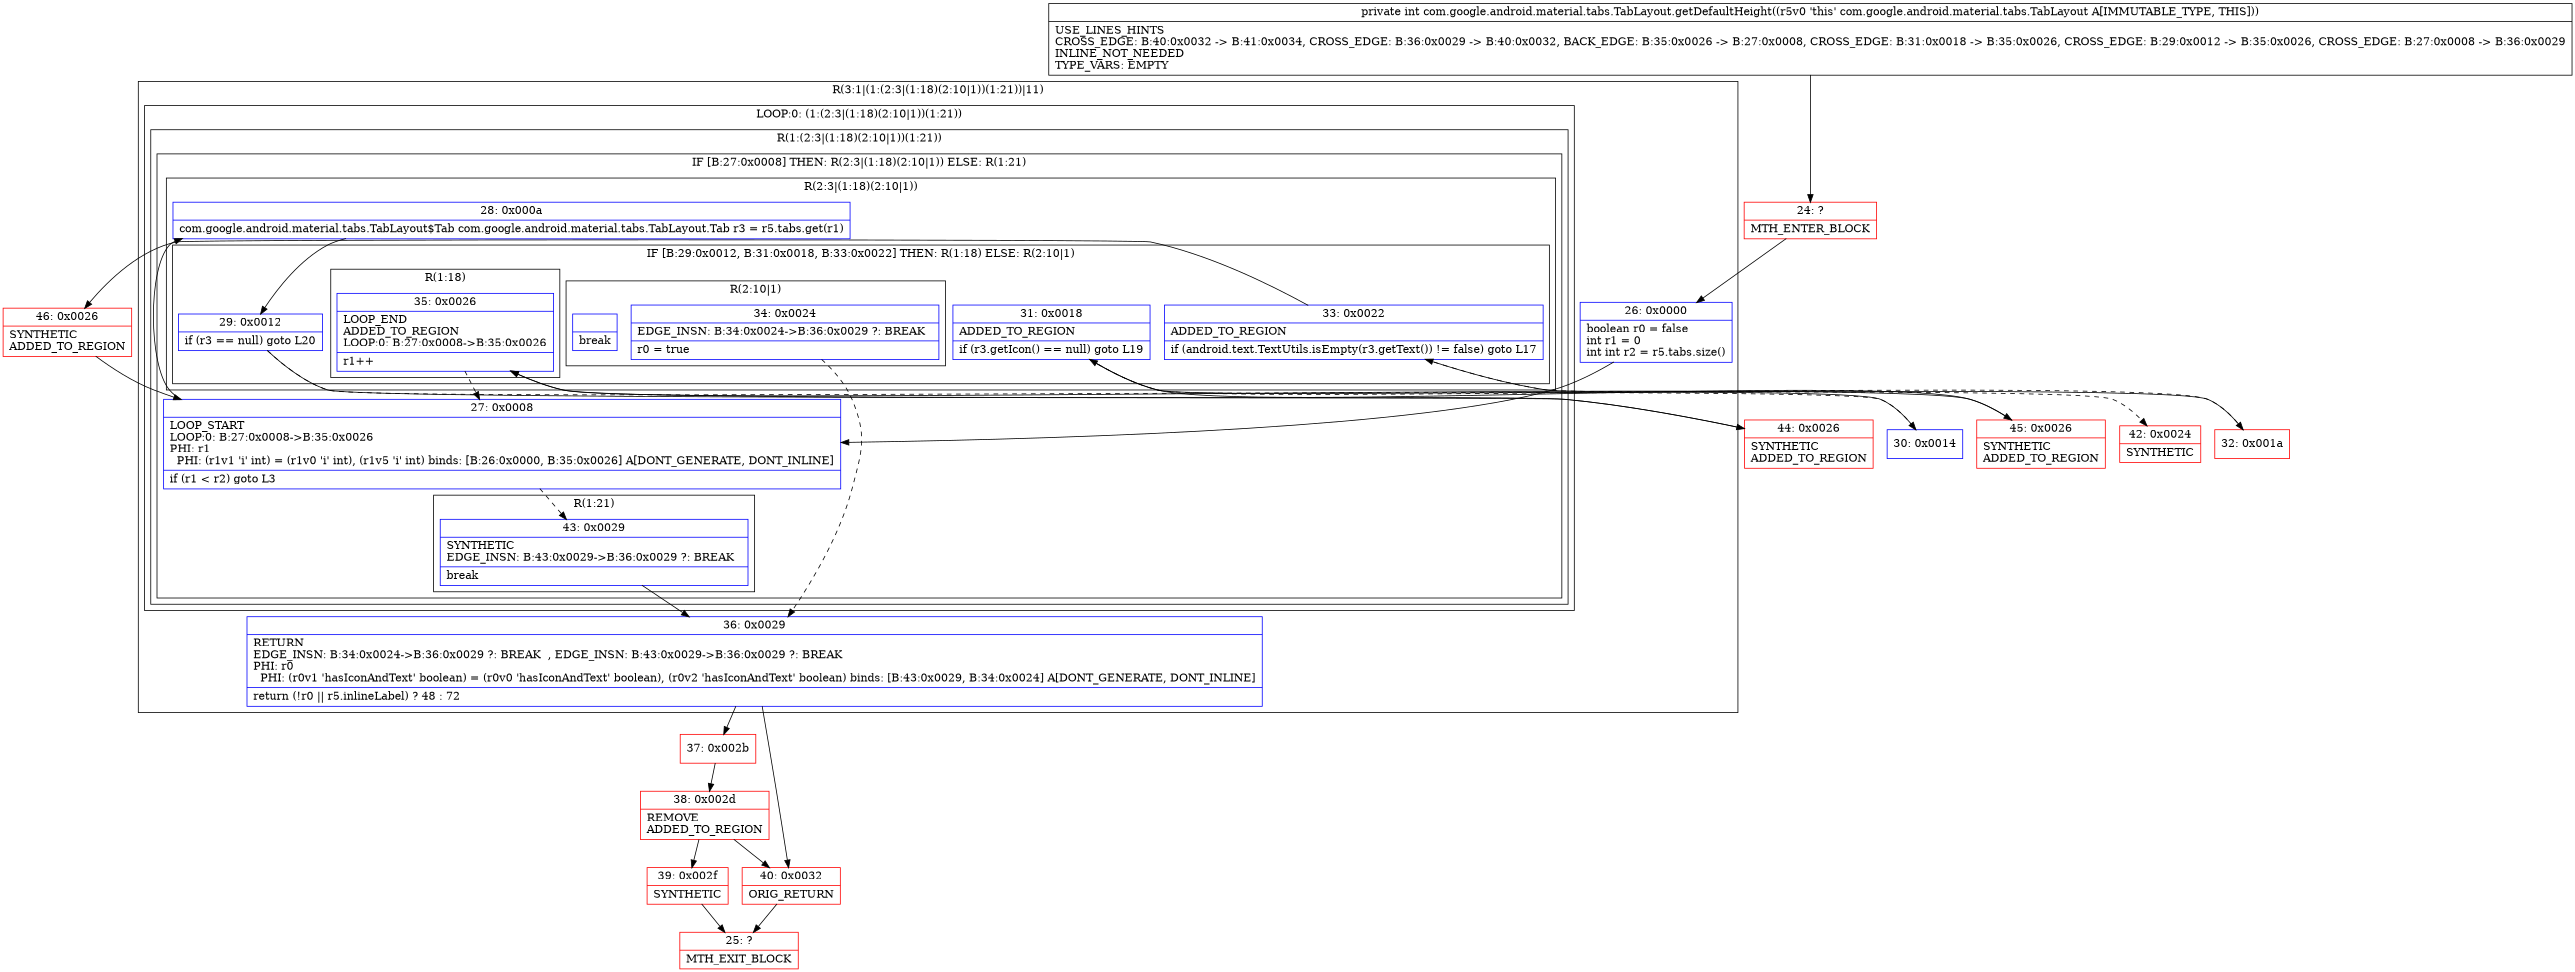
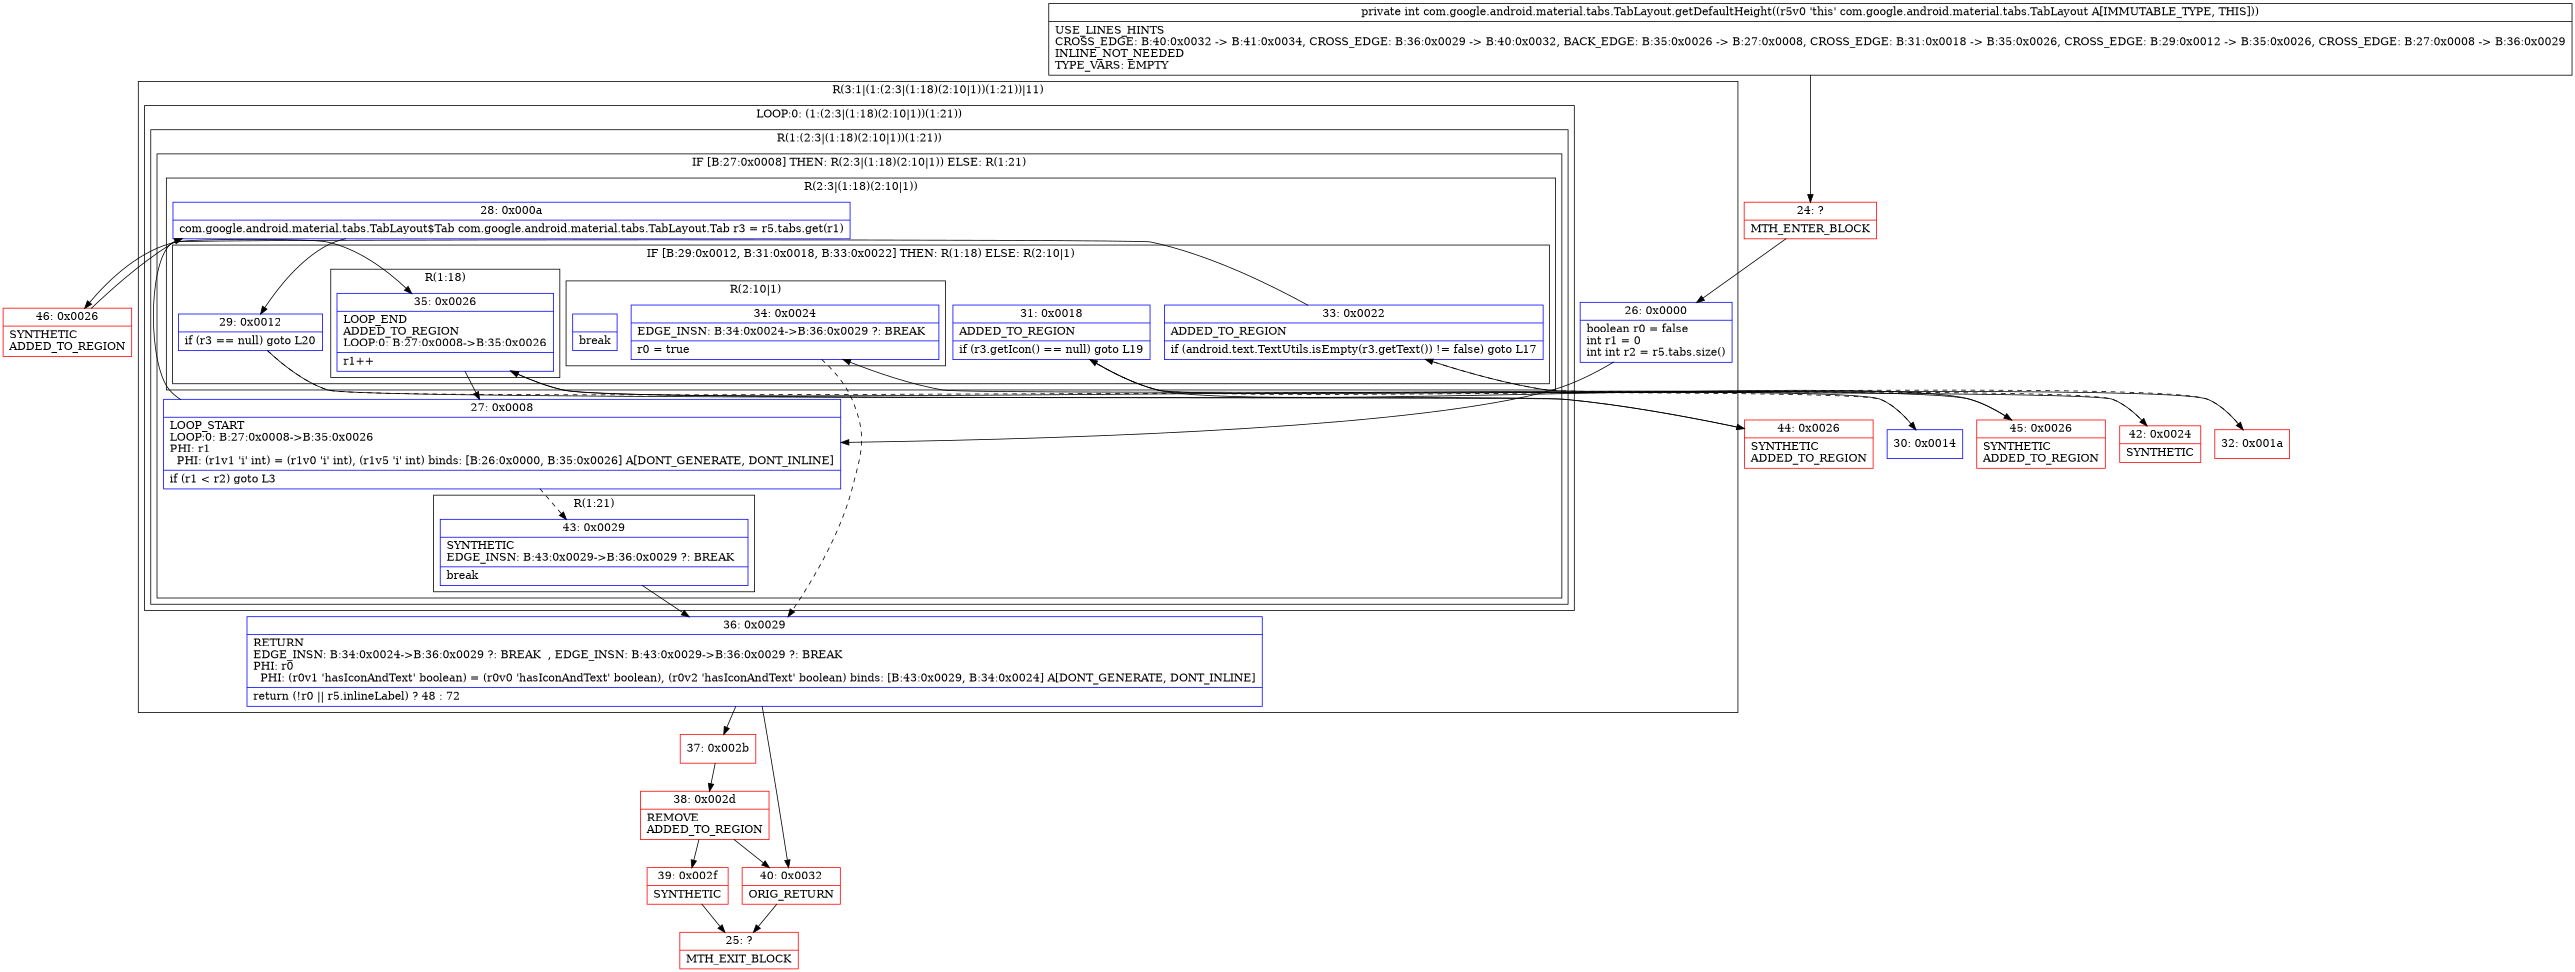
(133, 380) -> (244, 239)
(470, 382) -> (470, 382)
none -> (1501, 392)
